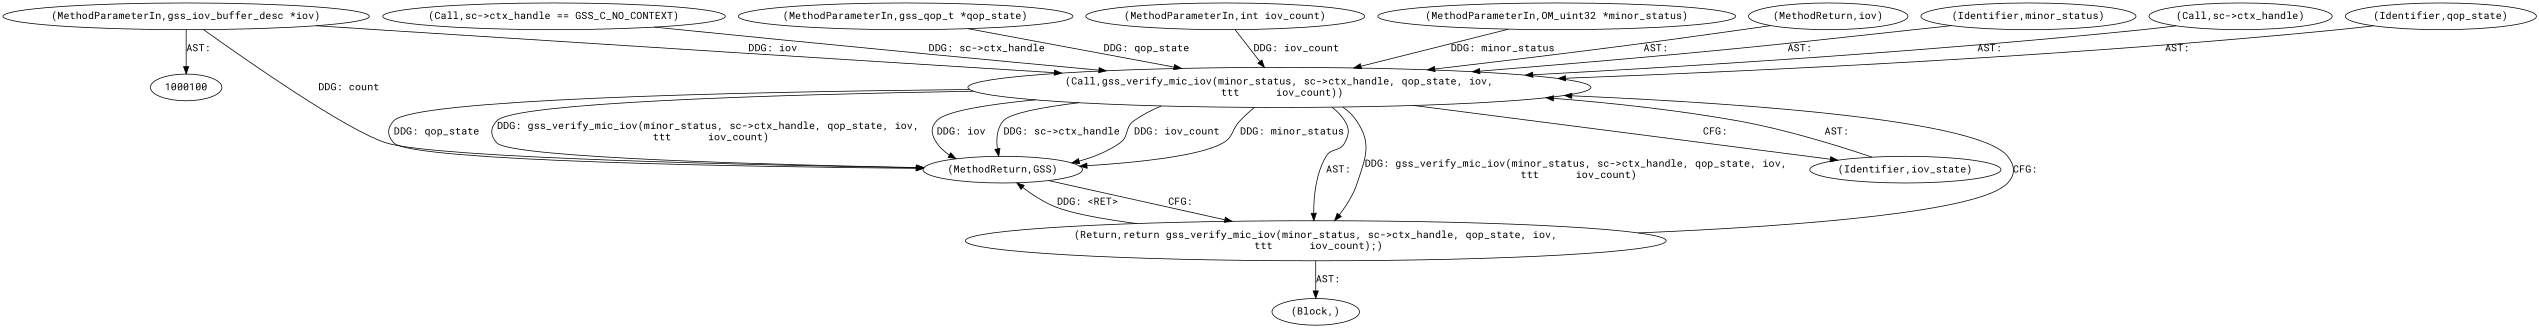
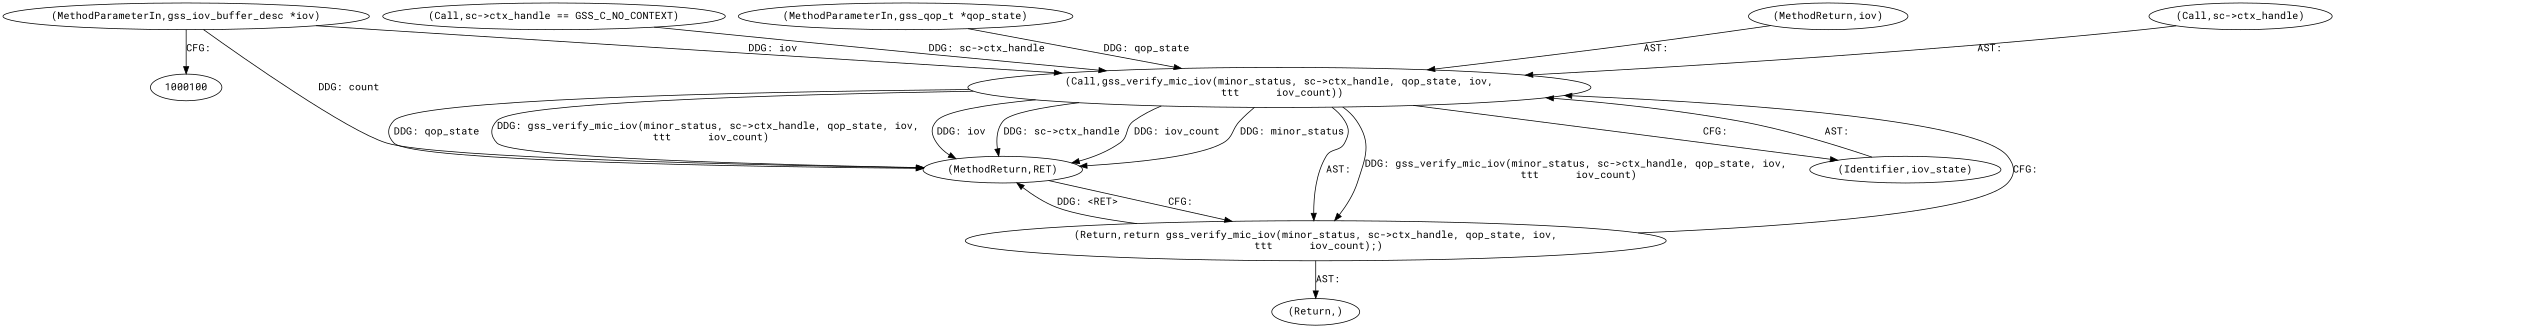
(1225, 16) -> none
(1557, 16) -> none
(2028, 16) -> none
(2441, 16) -> none
(202, 49) -> (202, 49)
(1003, 170) -> (1003, 170)
(1316, 312) -> (1316, 312)
